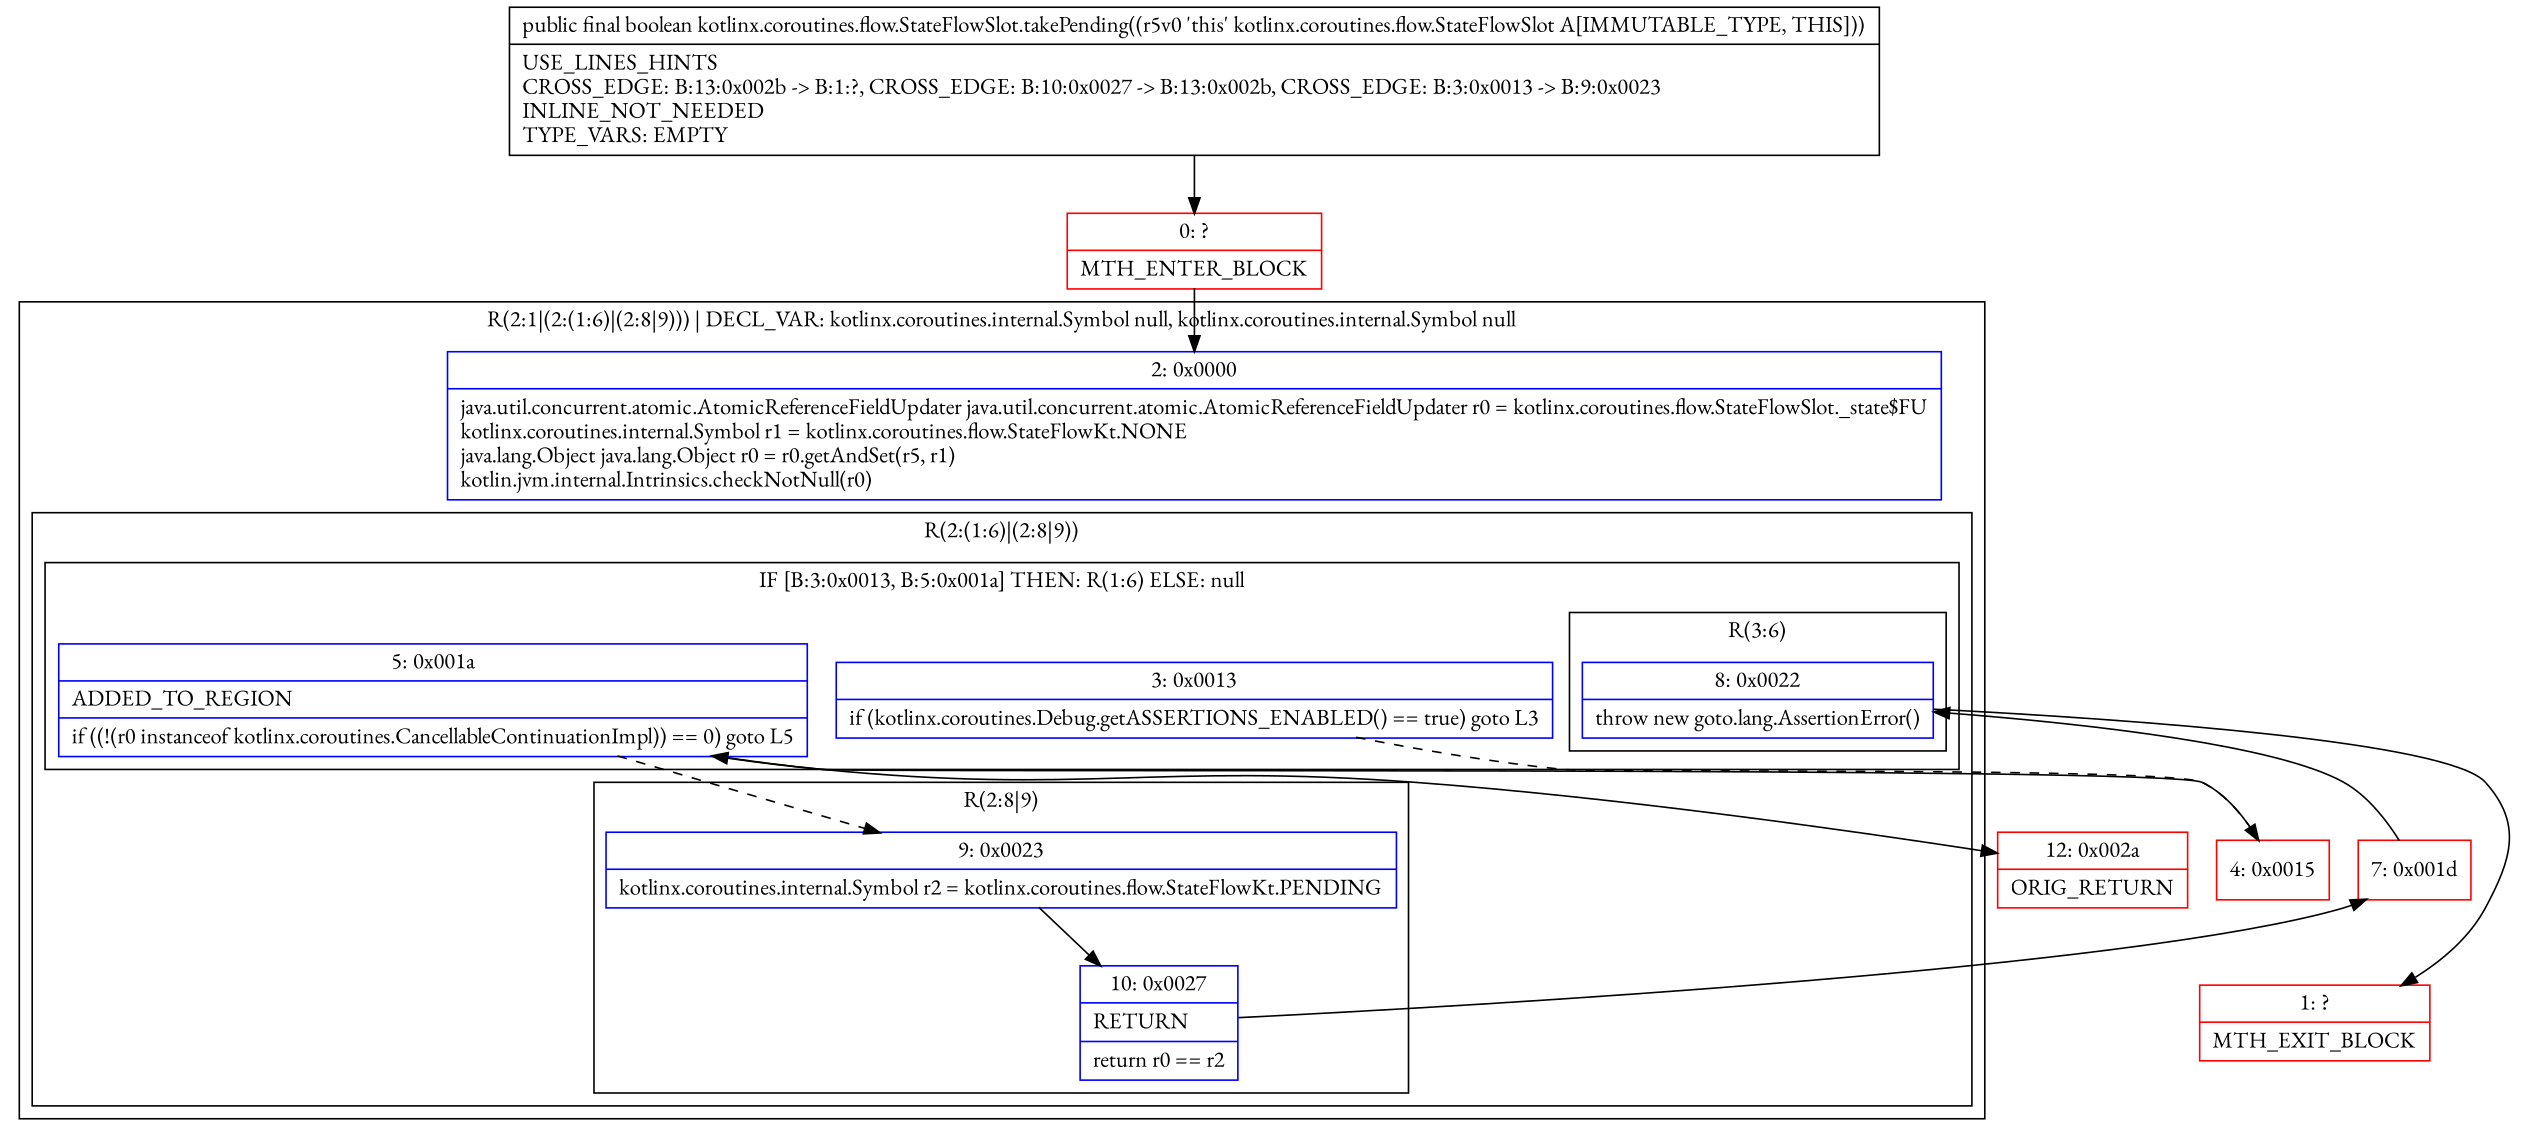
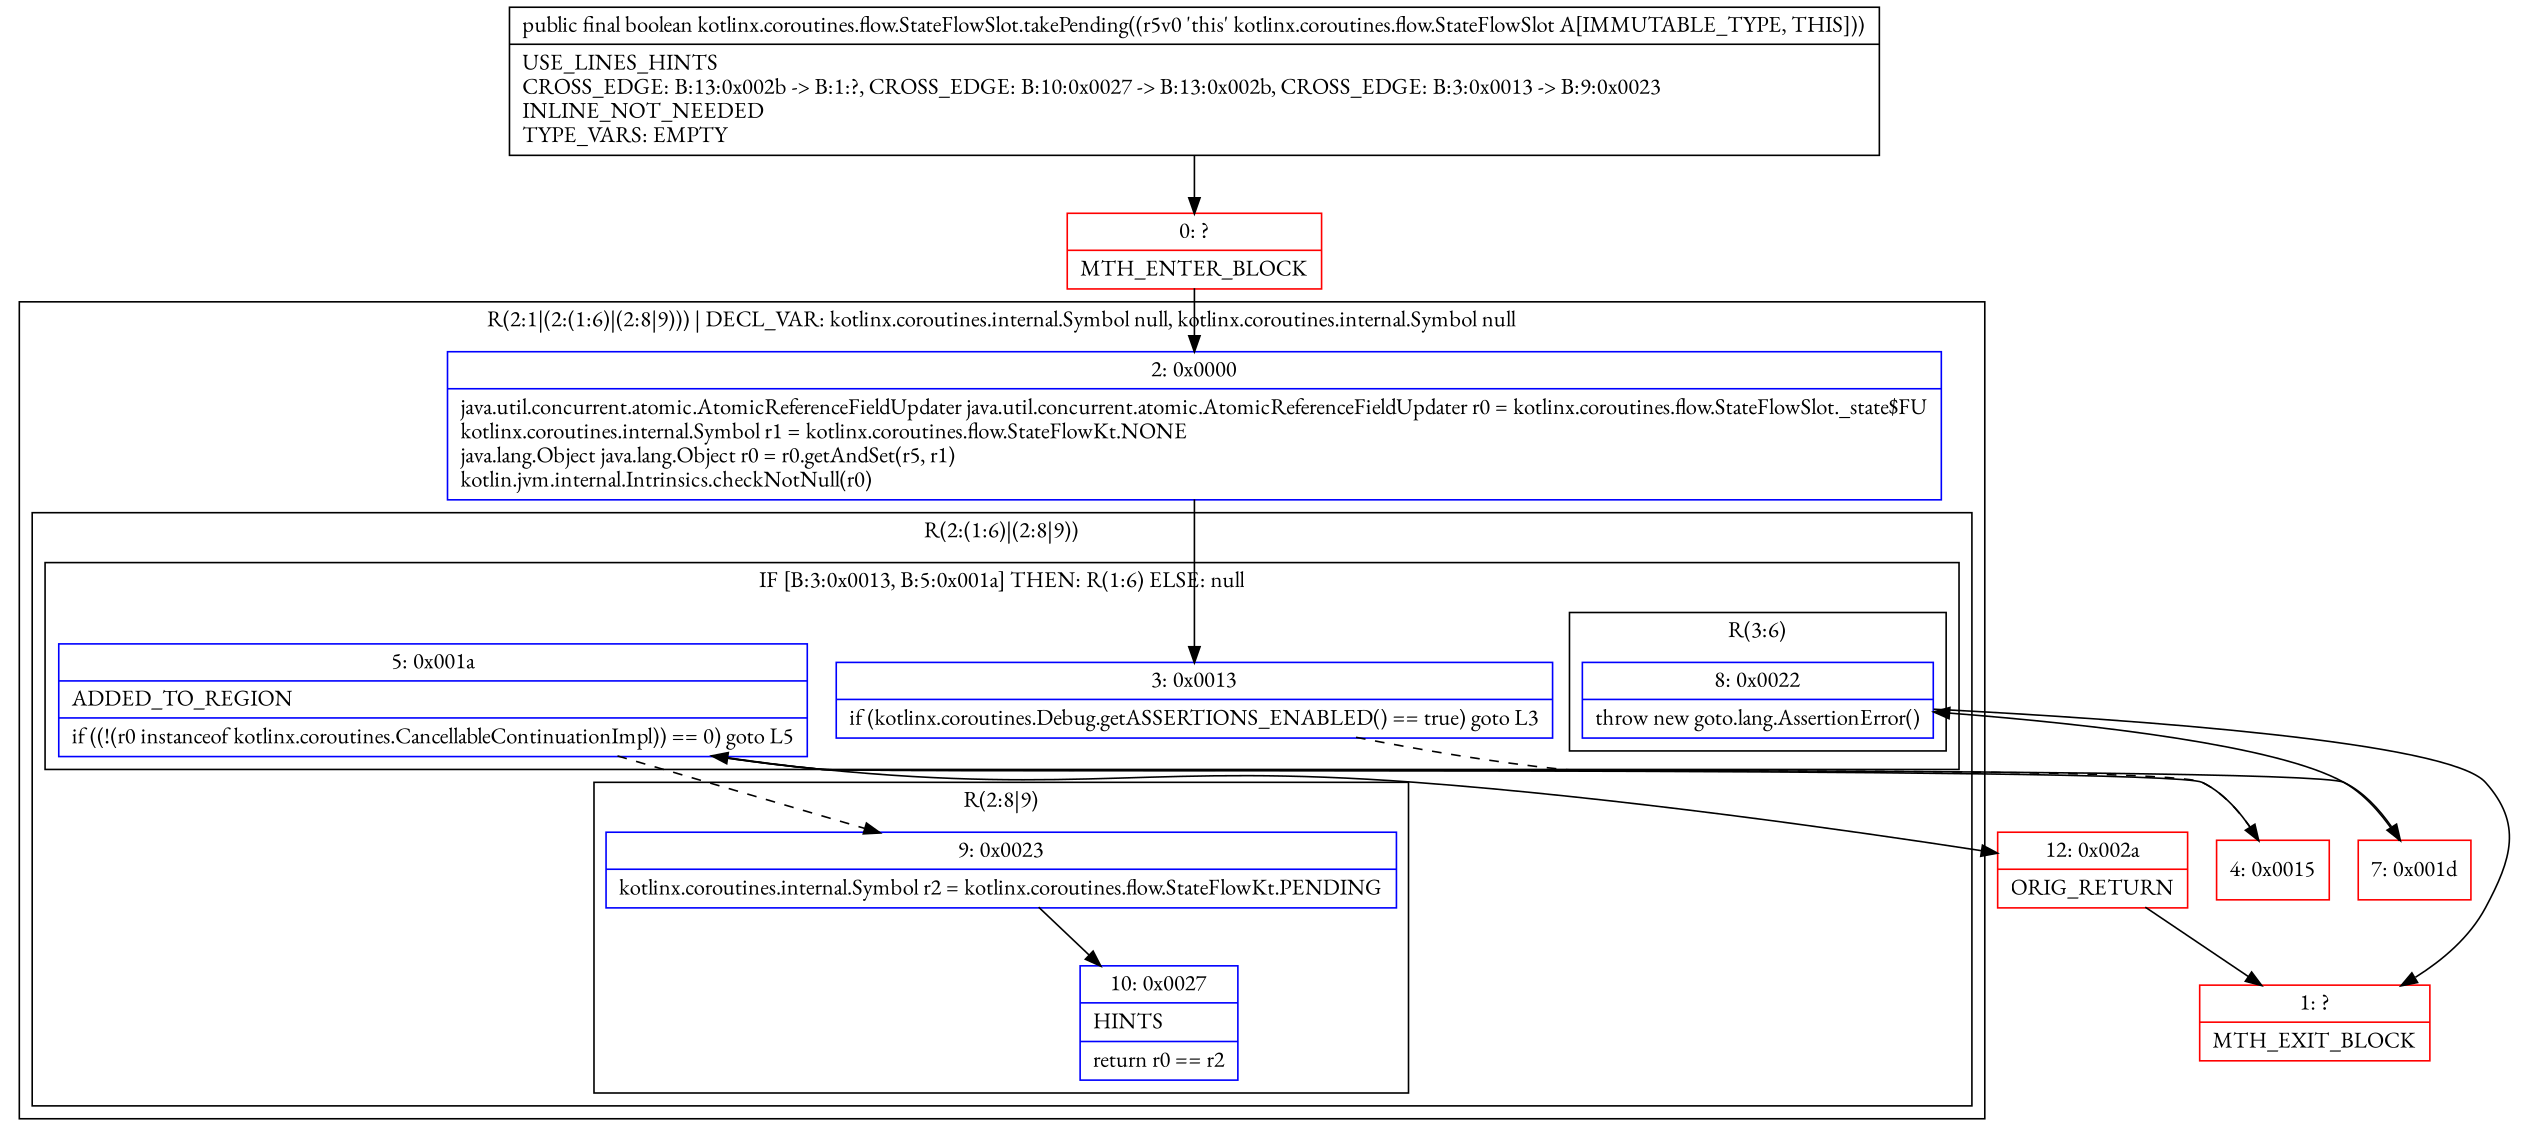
none -> (1194, 573)
none -> (2197, 942)
(1797, 982) -> (1560, 770)
(1141, 1021) -> (1128, 1021)
